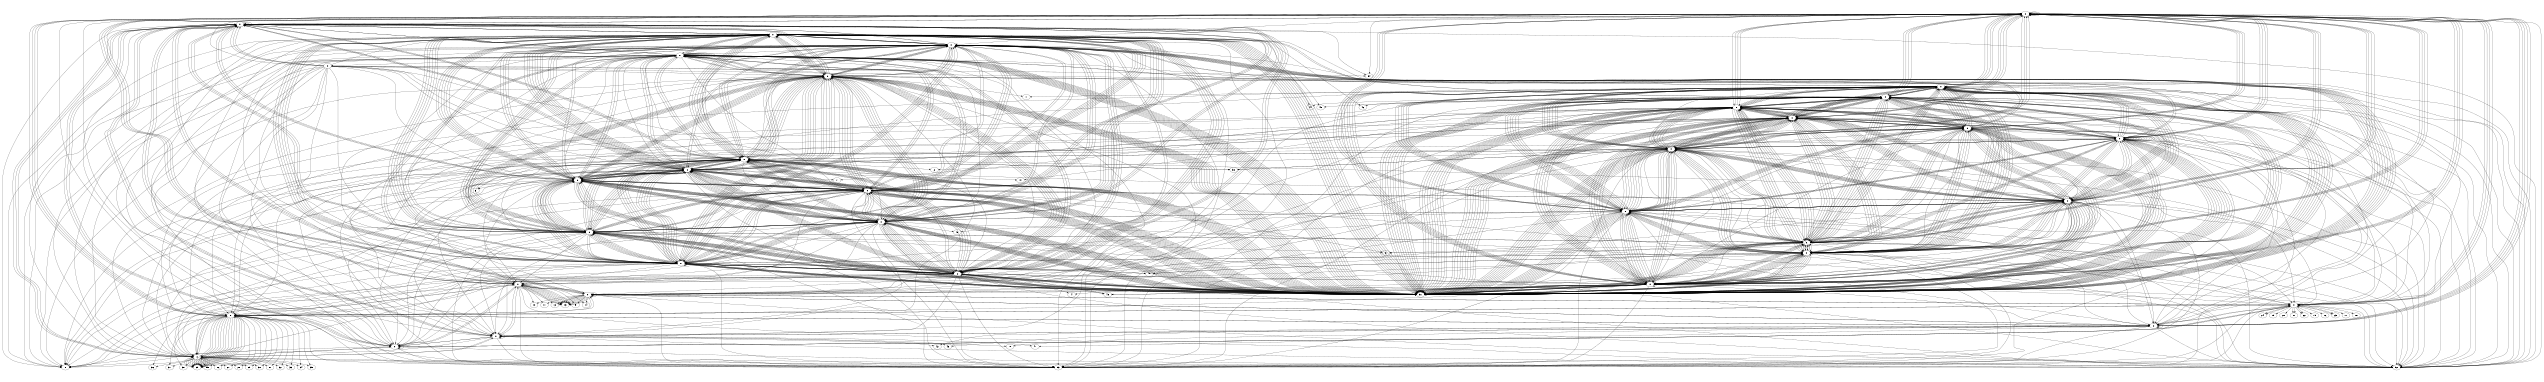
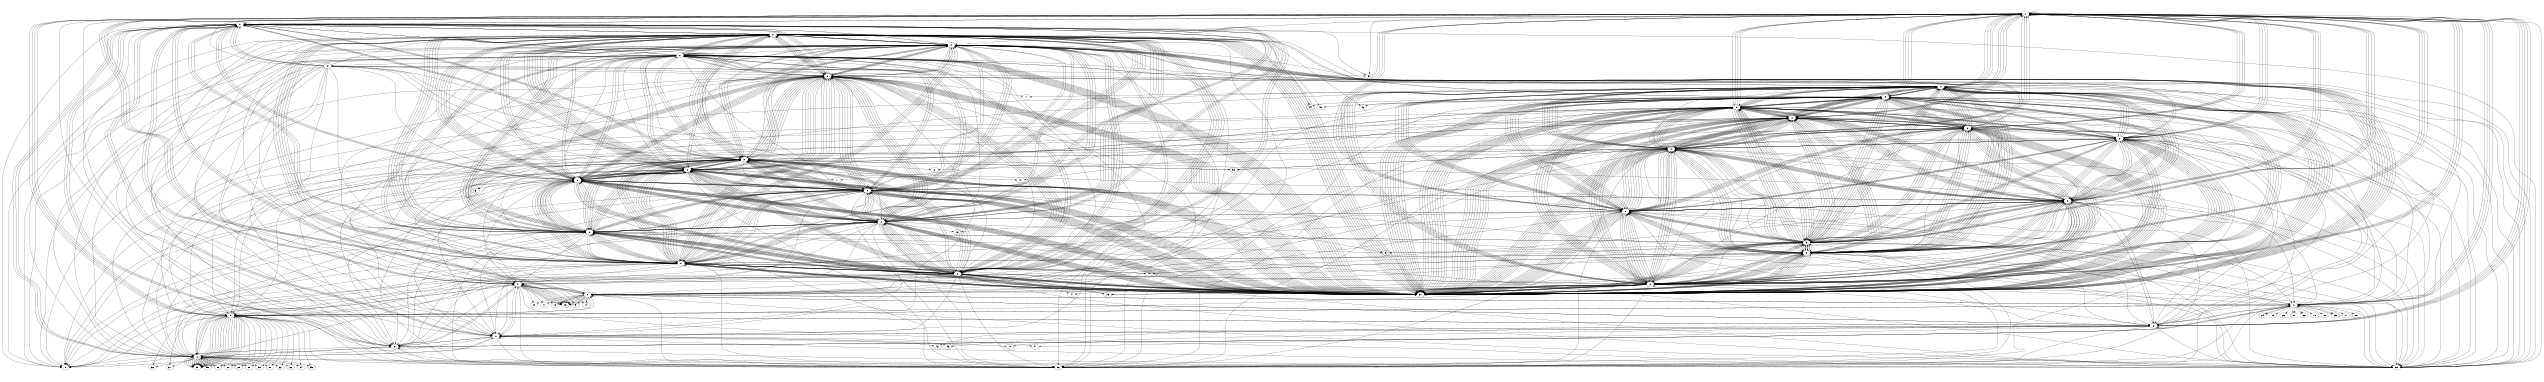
(183, 367) -> none
